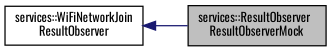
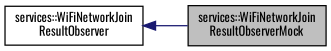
(257, 26) -> (257, 26)
